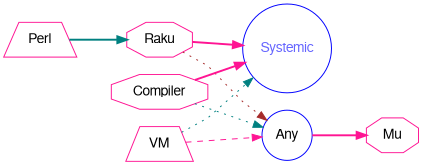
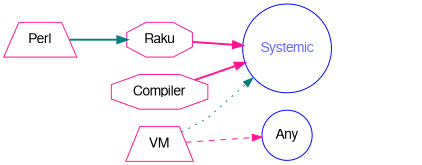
(223, 81) -> none
(224, 114) -> none
(392, 135) -> none
